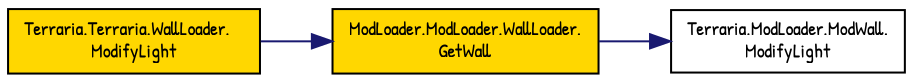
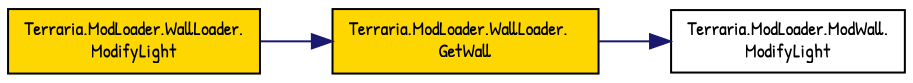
(134, 41) -> (134, 41)
(466, 41) -> (466, 41)
